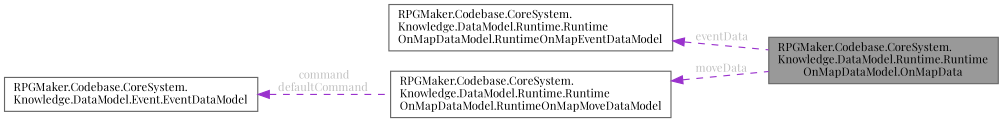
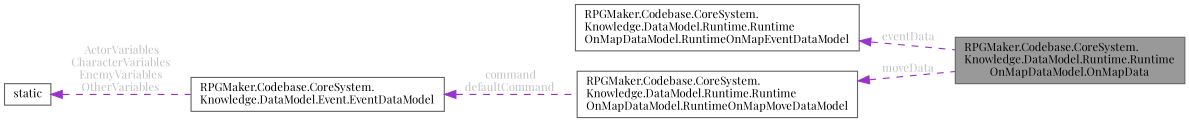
none -> (28, 94)
